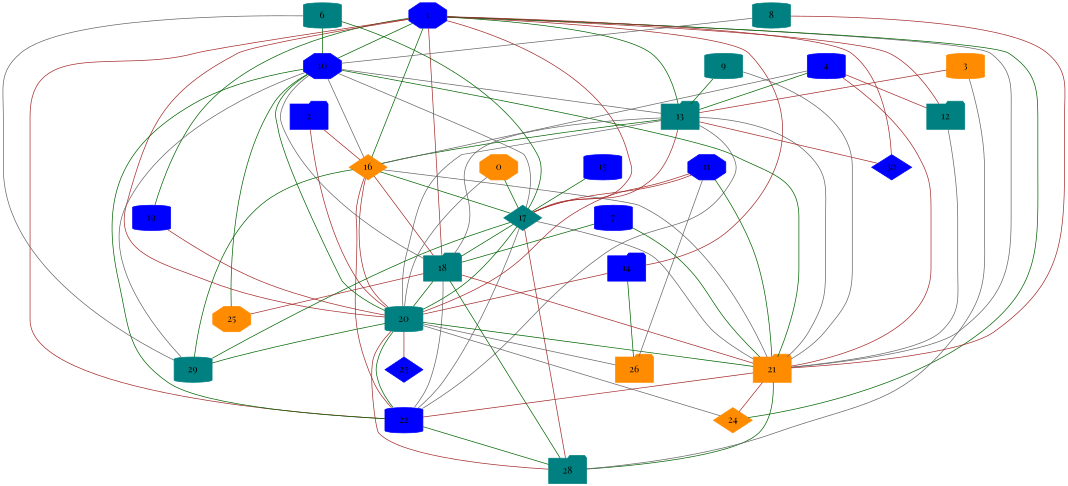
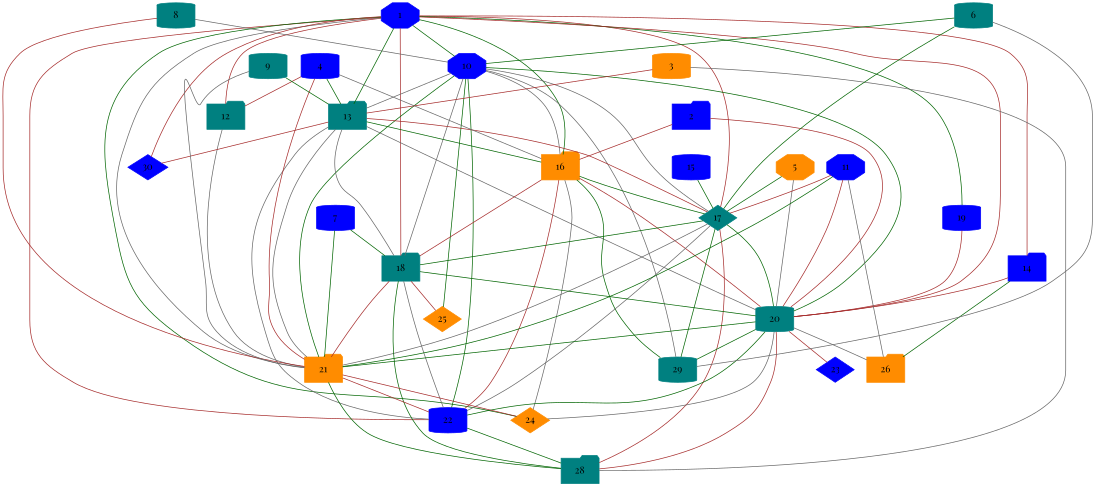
(368, 167) -> (560, 167)
(499, 167) -> (795, 167)
(623, 202) -> (560, 301)
(232, 319) -> (442, 319)
